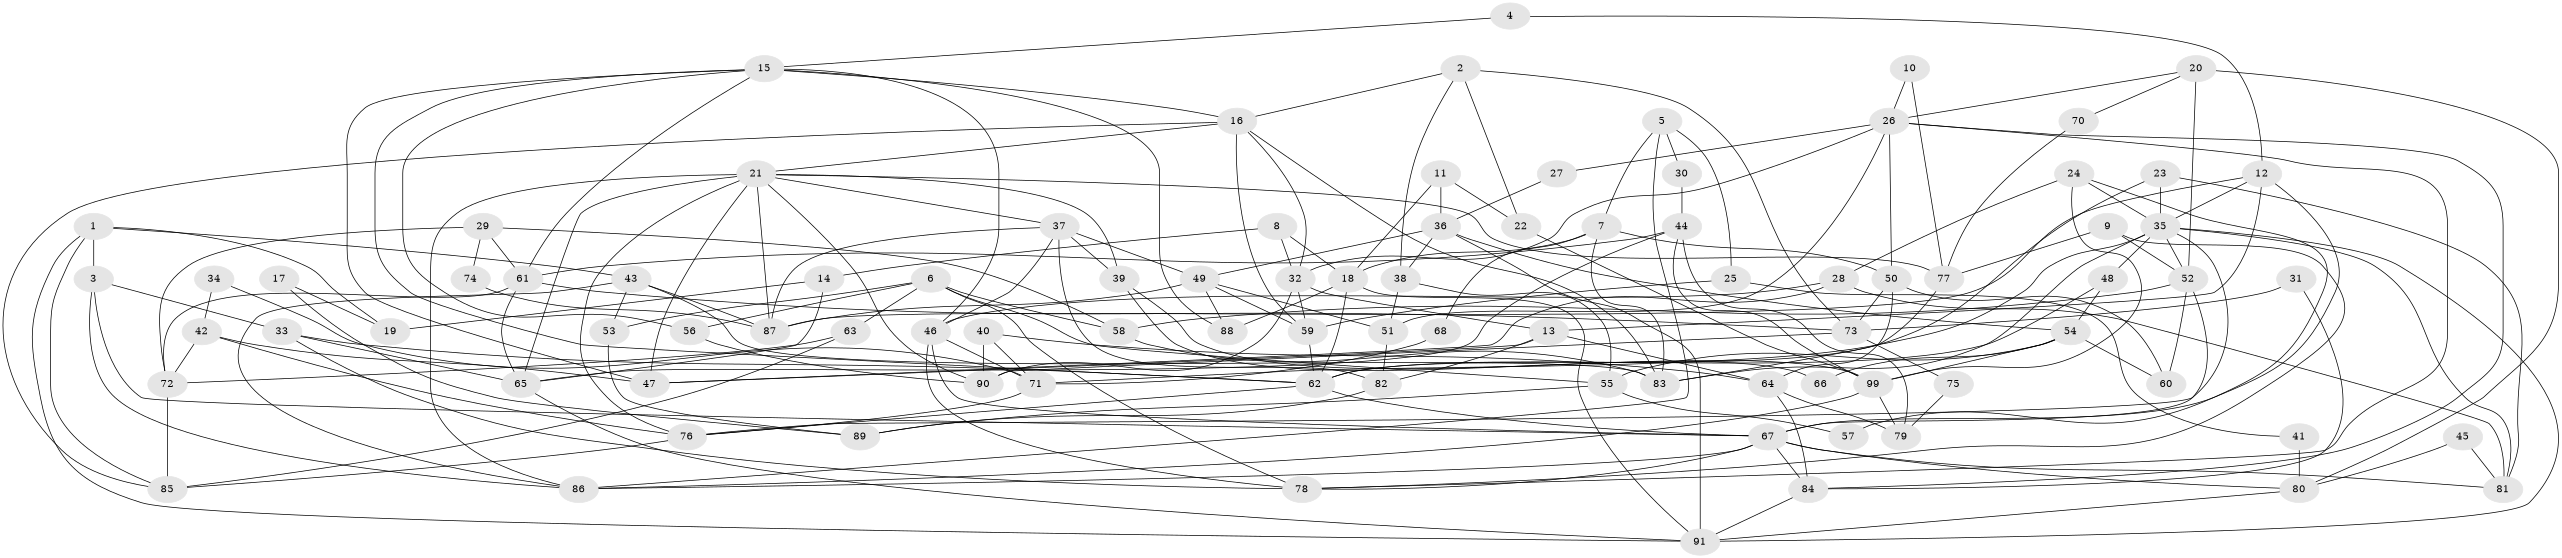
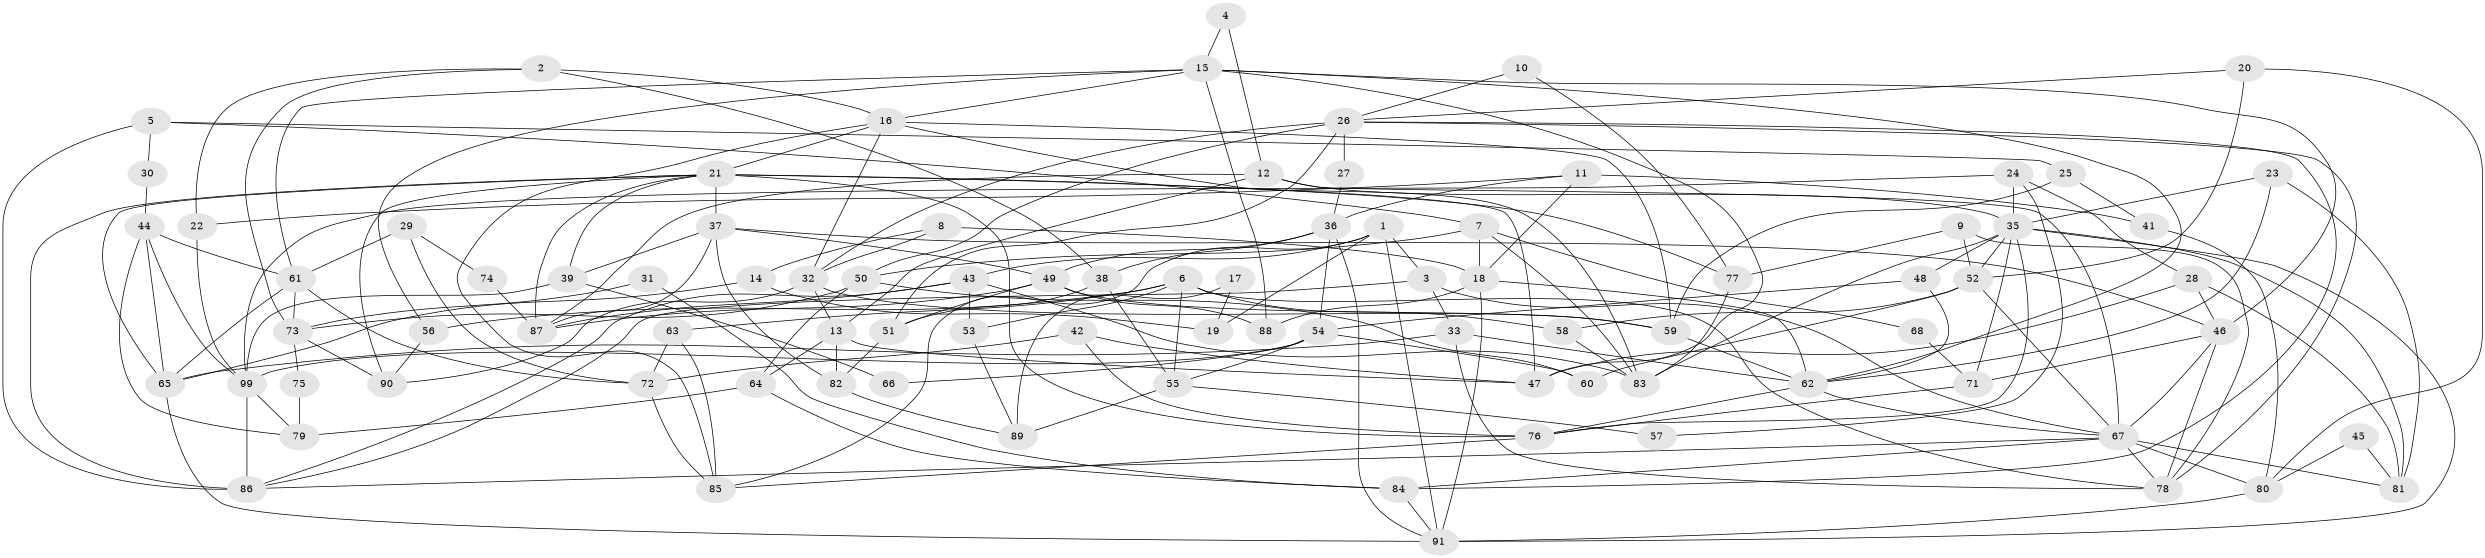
(2079, 121) -> none
none -> (1867, 189)
(809, 247) -> none
(214, 279) -> none
(984, 332) -> none
